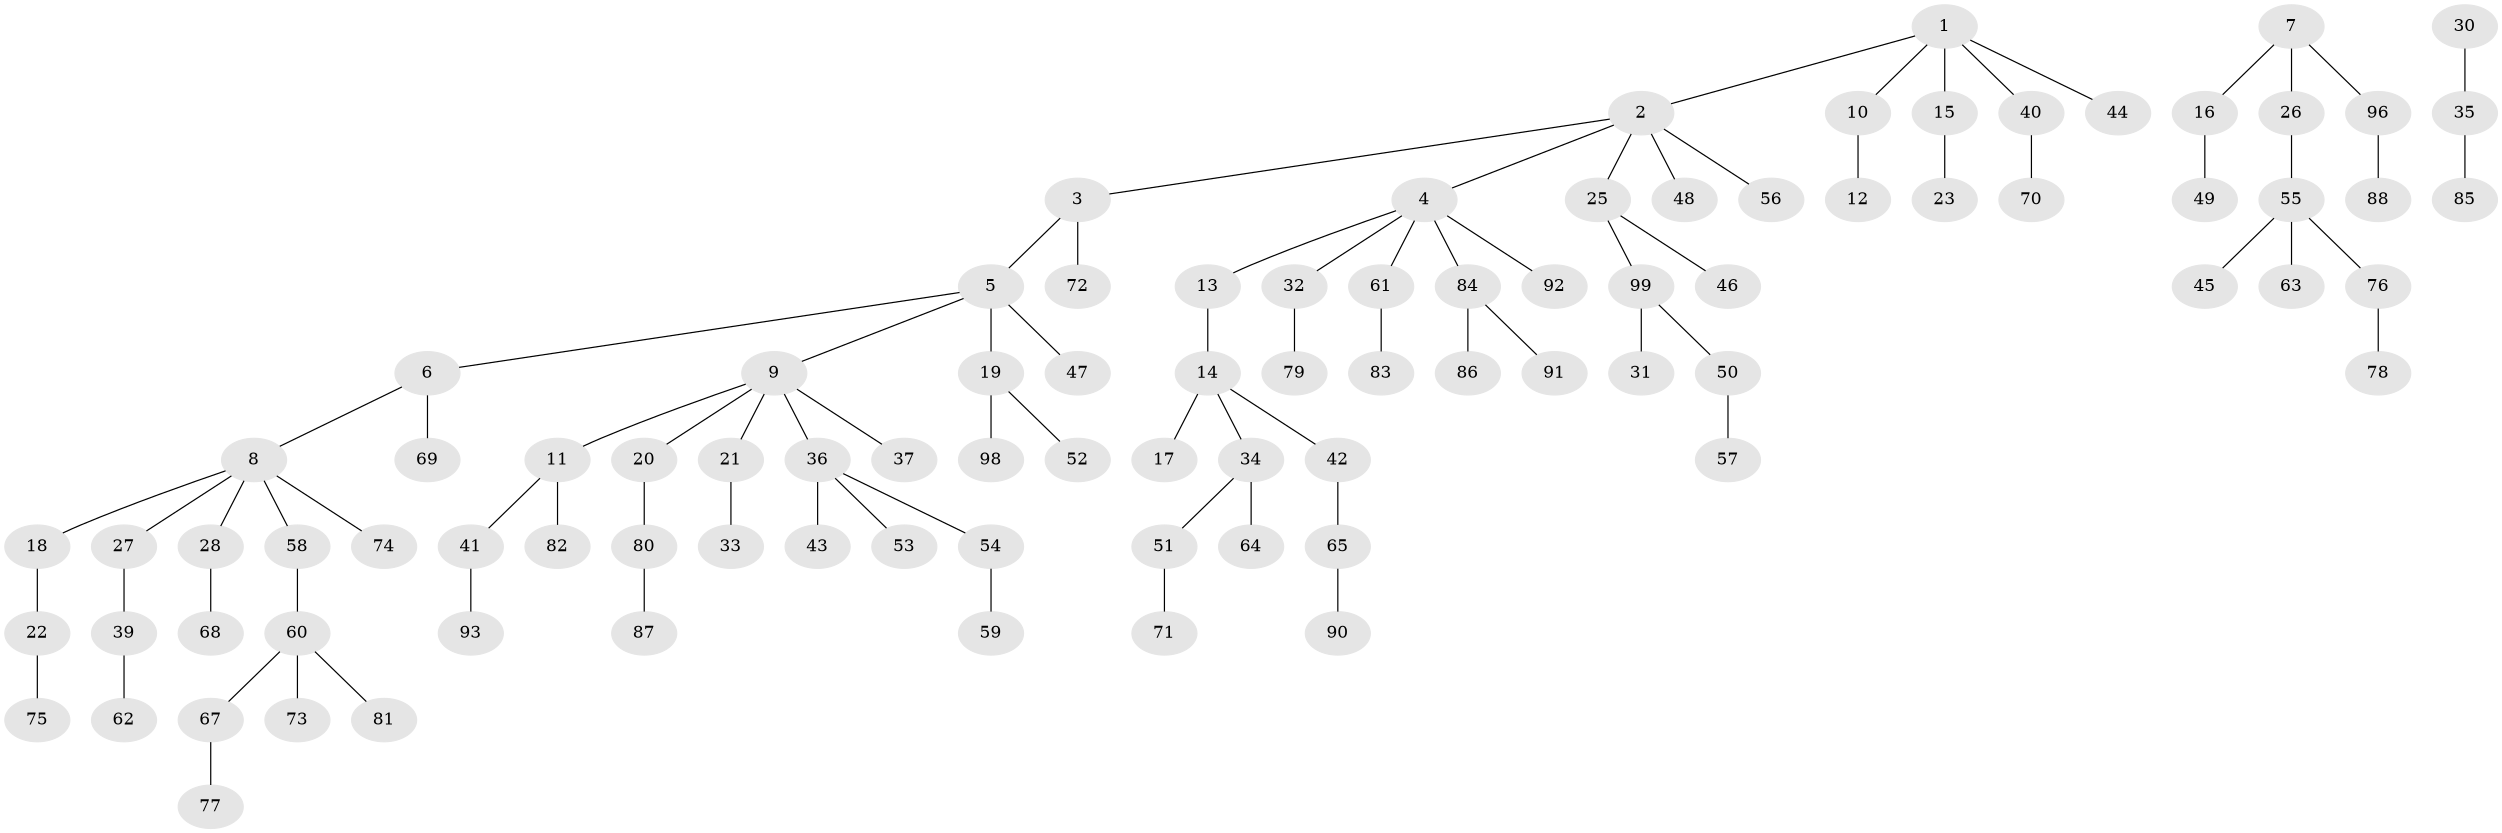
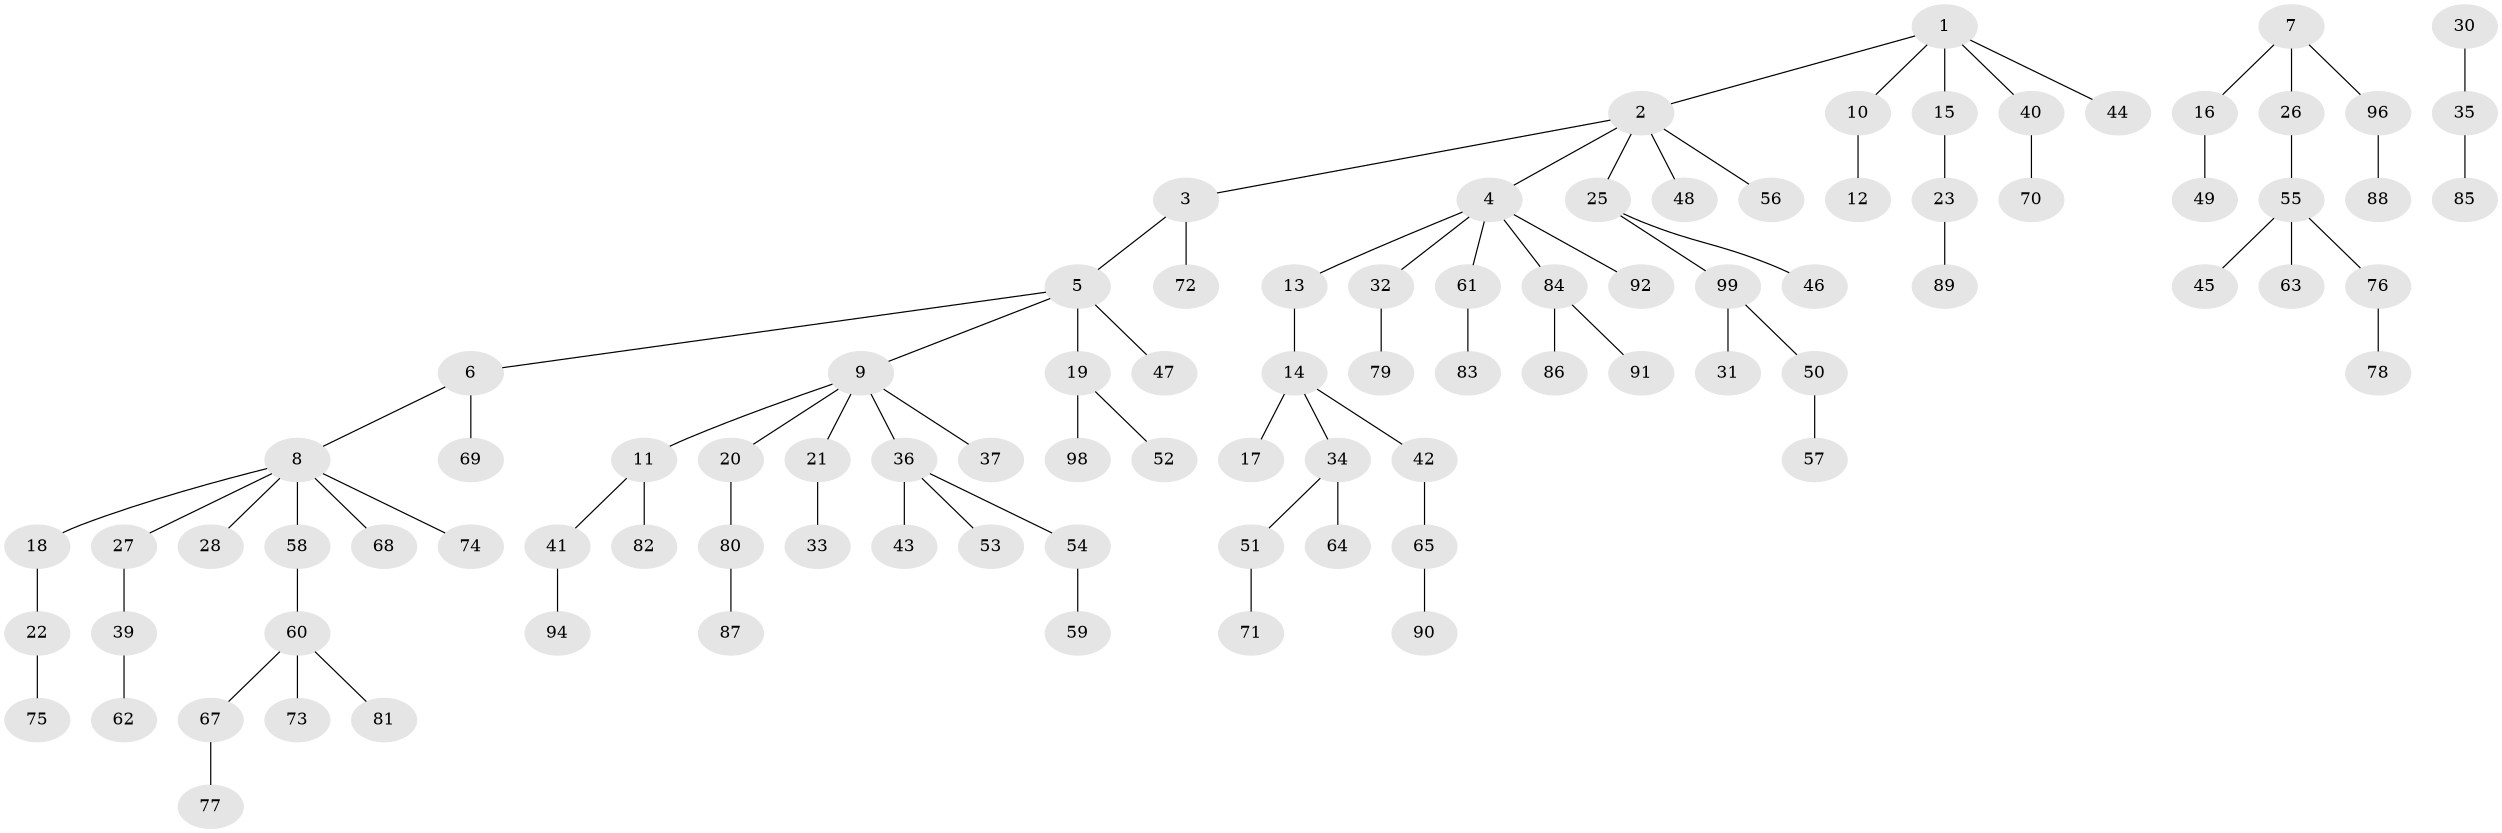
none -> (1945, 287)
(211, 590) -> (341, 503)
(471, 633) -> (558, 633)
